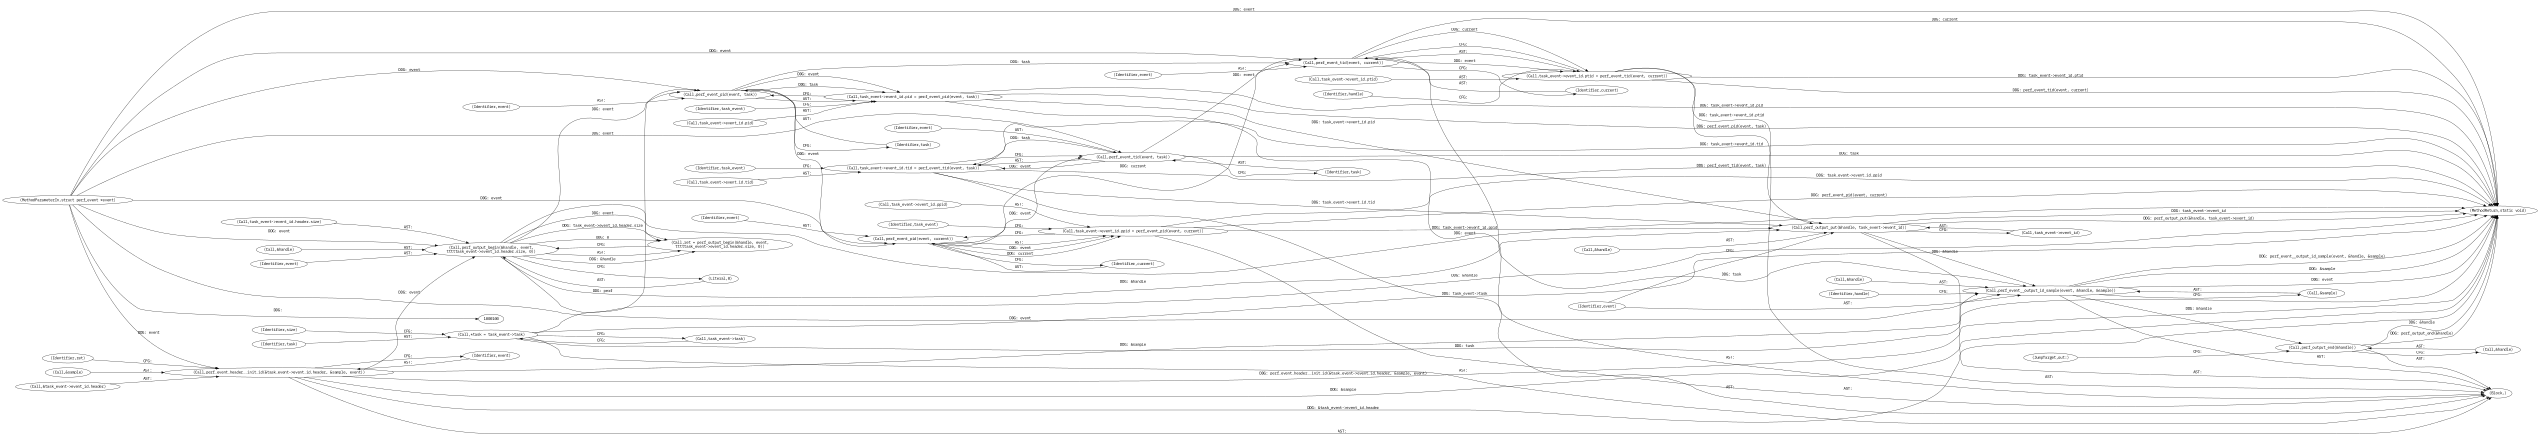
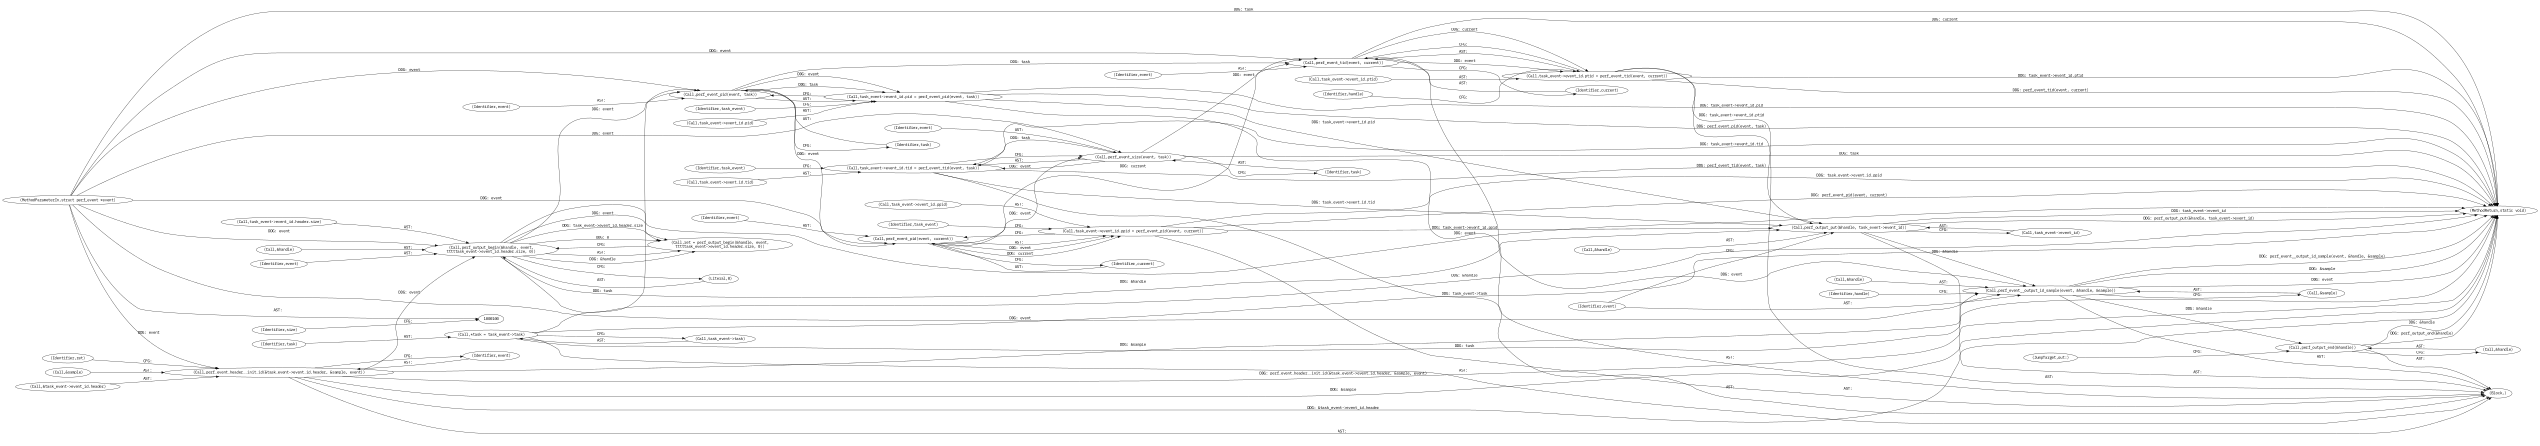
(1244, 10) -> (1244, 10)
(1133, 157) -> (1133, 157)
(1731, 274) -> (1731, 274)
(603, 291) -> (603, 291)
(279, 310) -> (279, 310)
(374, 333) -> (391, 325)
(603, 340) -> (603, 340)
